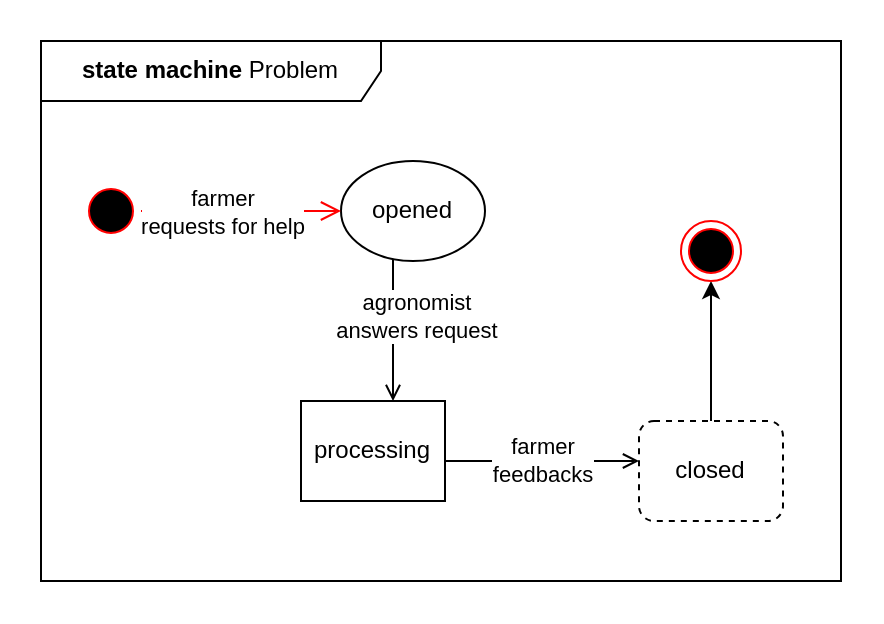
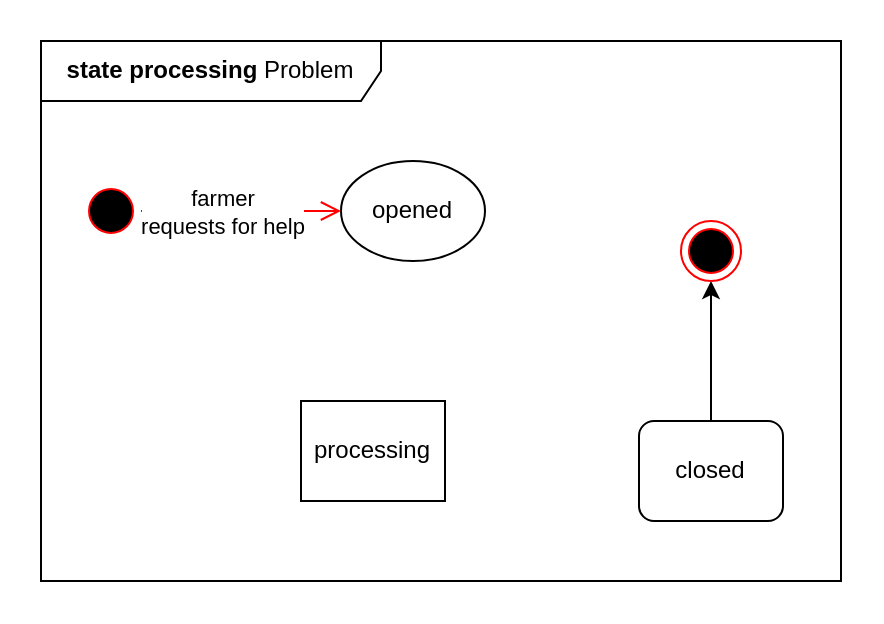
(211, 71) -> (211, 71)
(393, 360) -> none
(469, 461) -> none
(711, 471) -> (711, 471)
